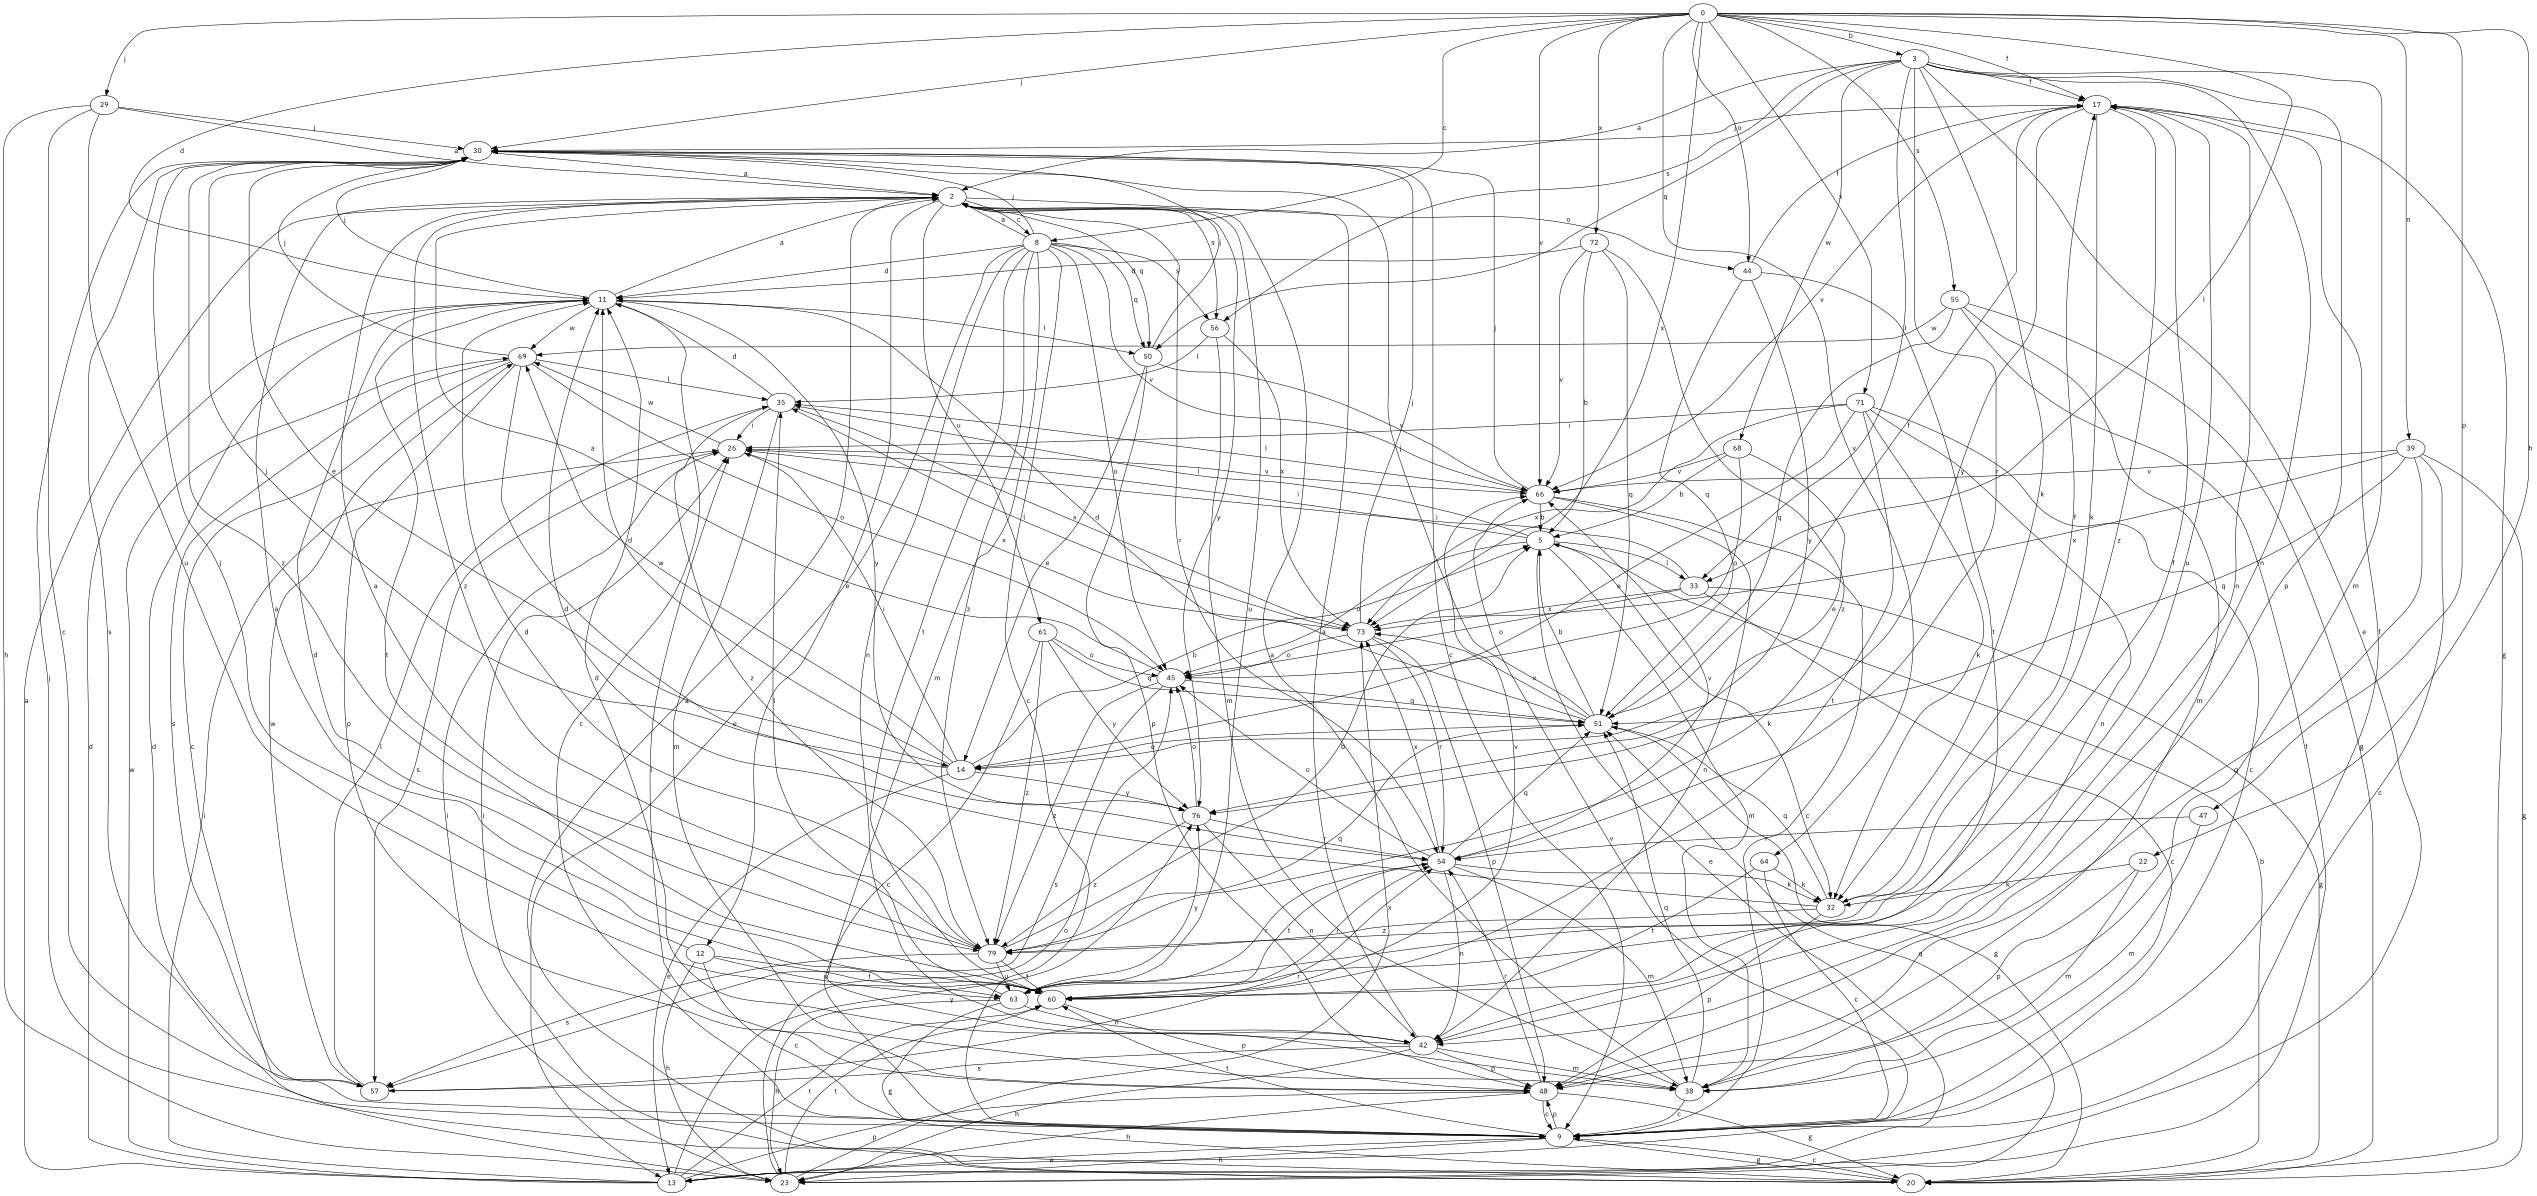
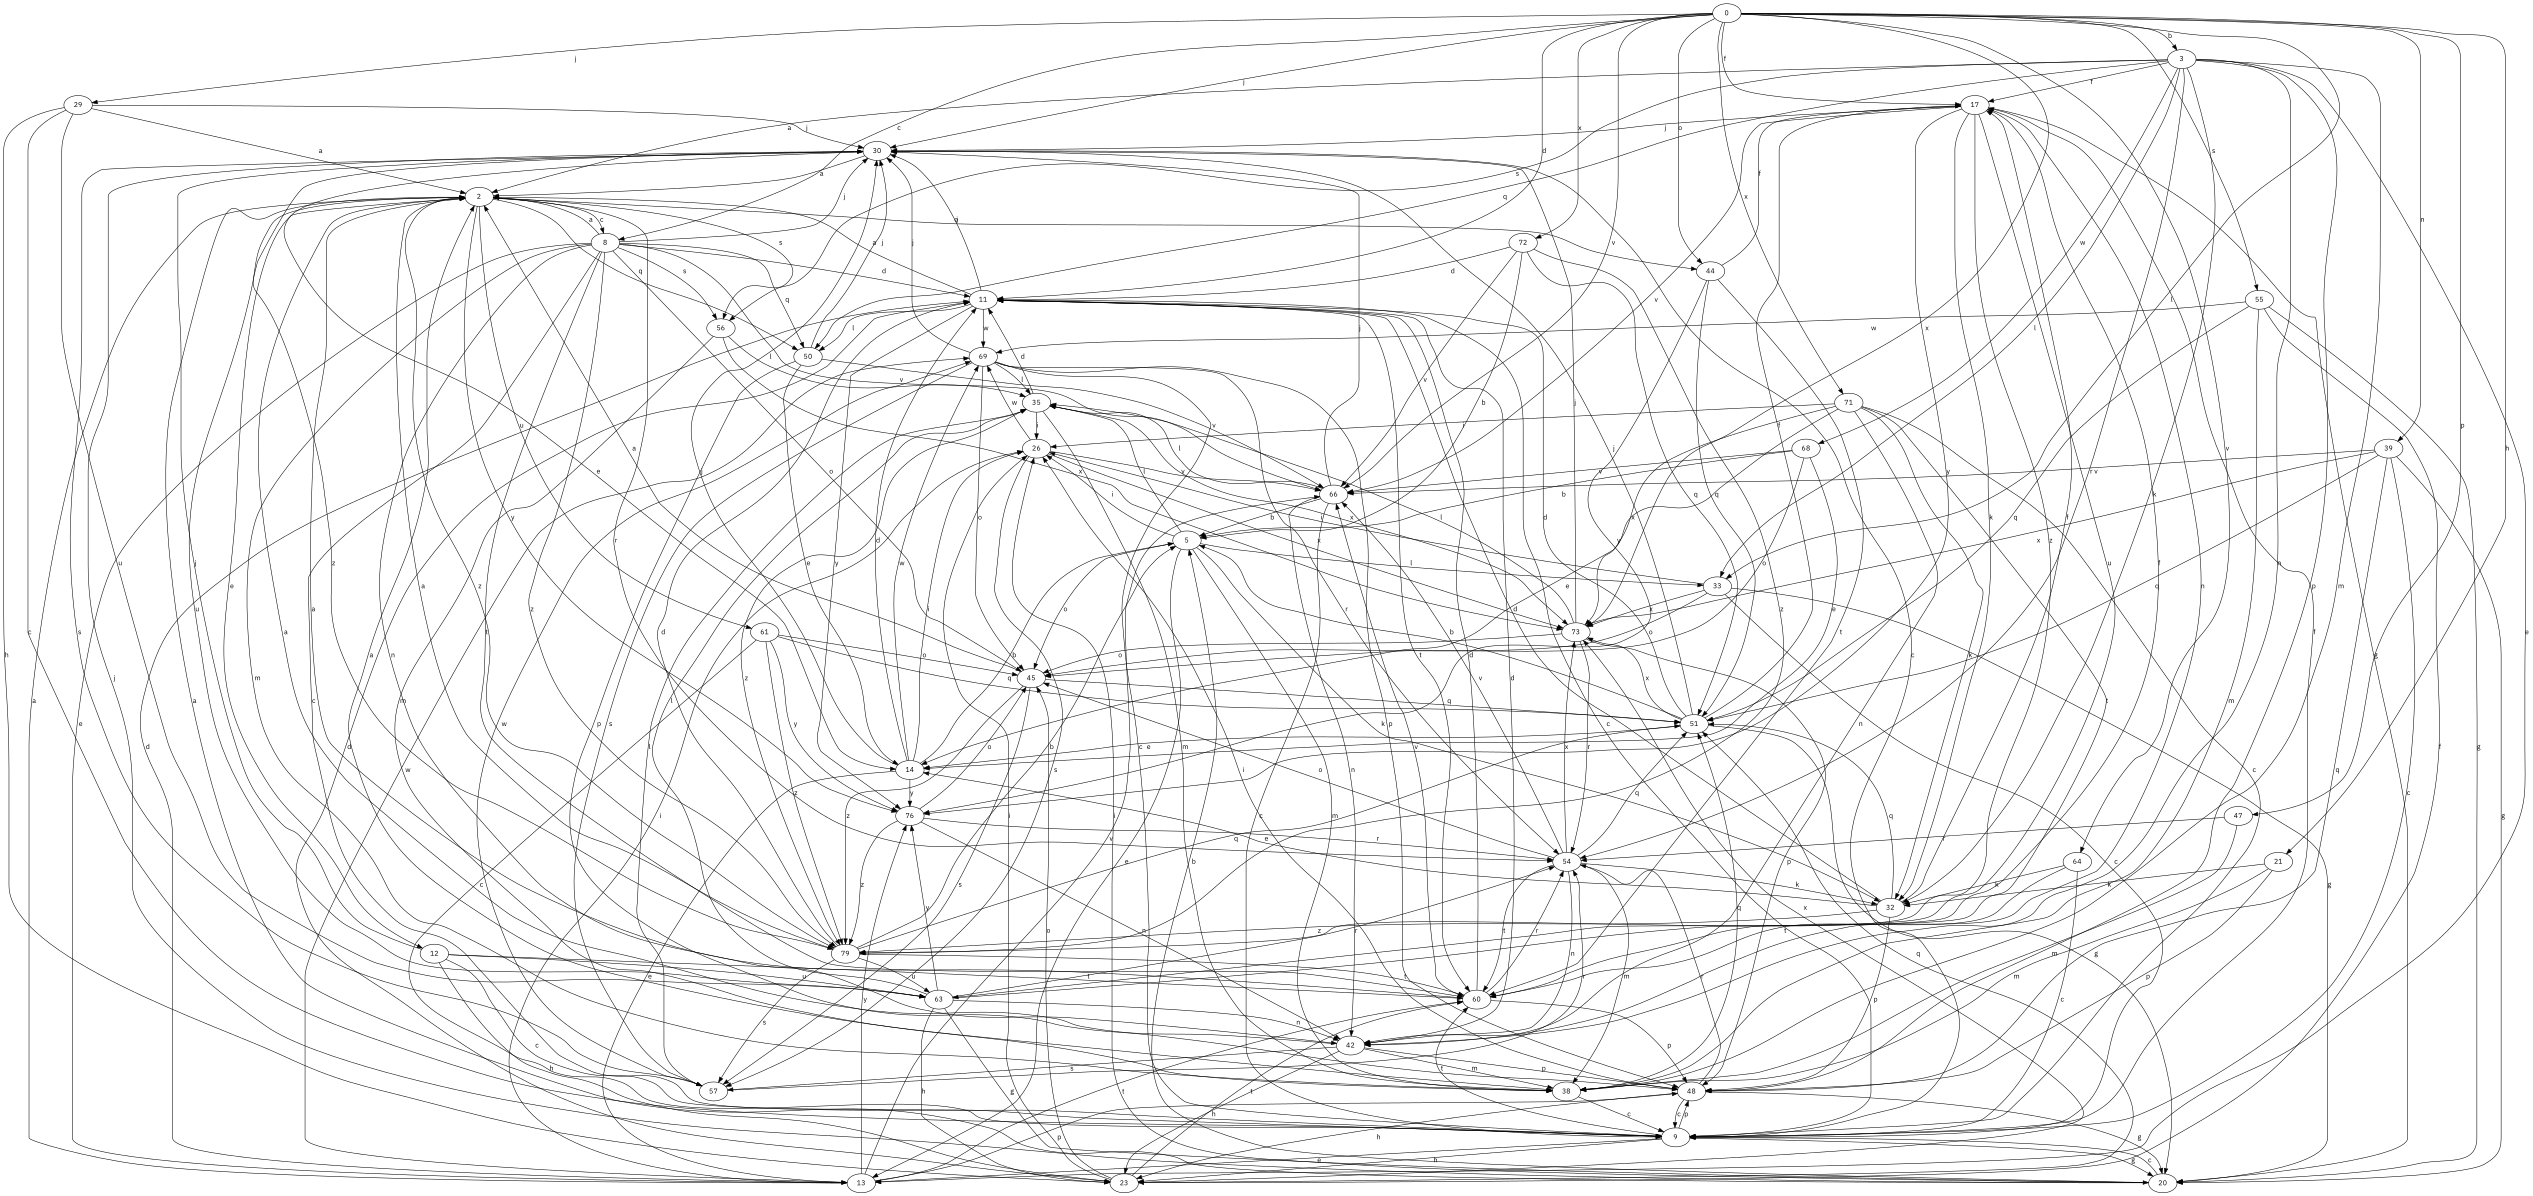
(2143, 862) -> (2278, 862)
none -> (1399, 867)
